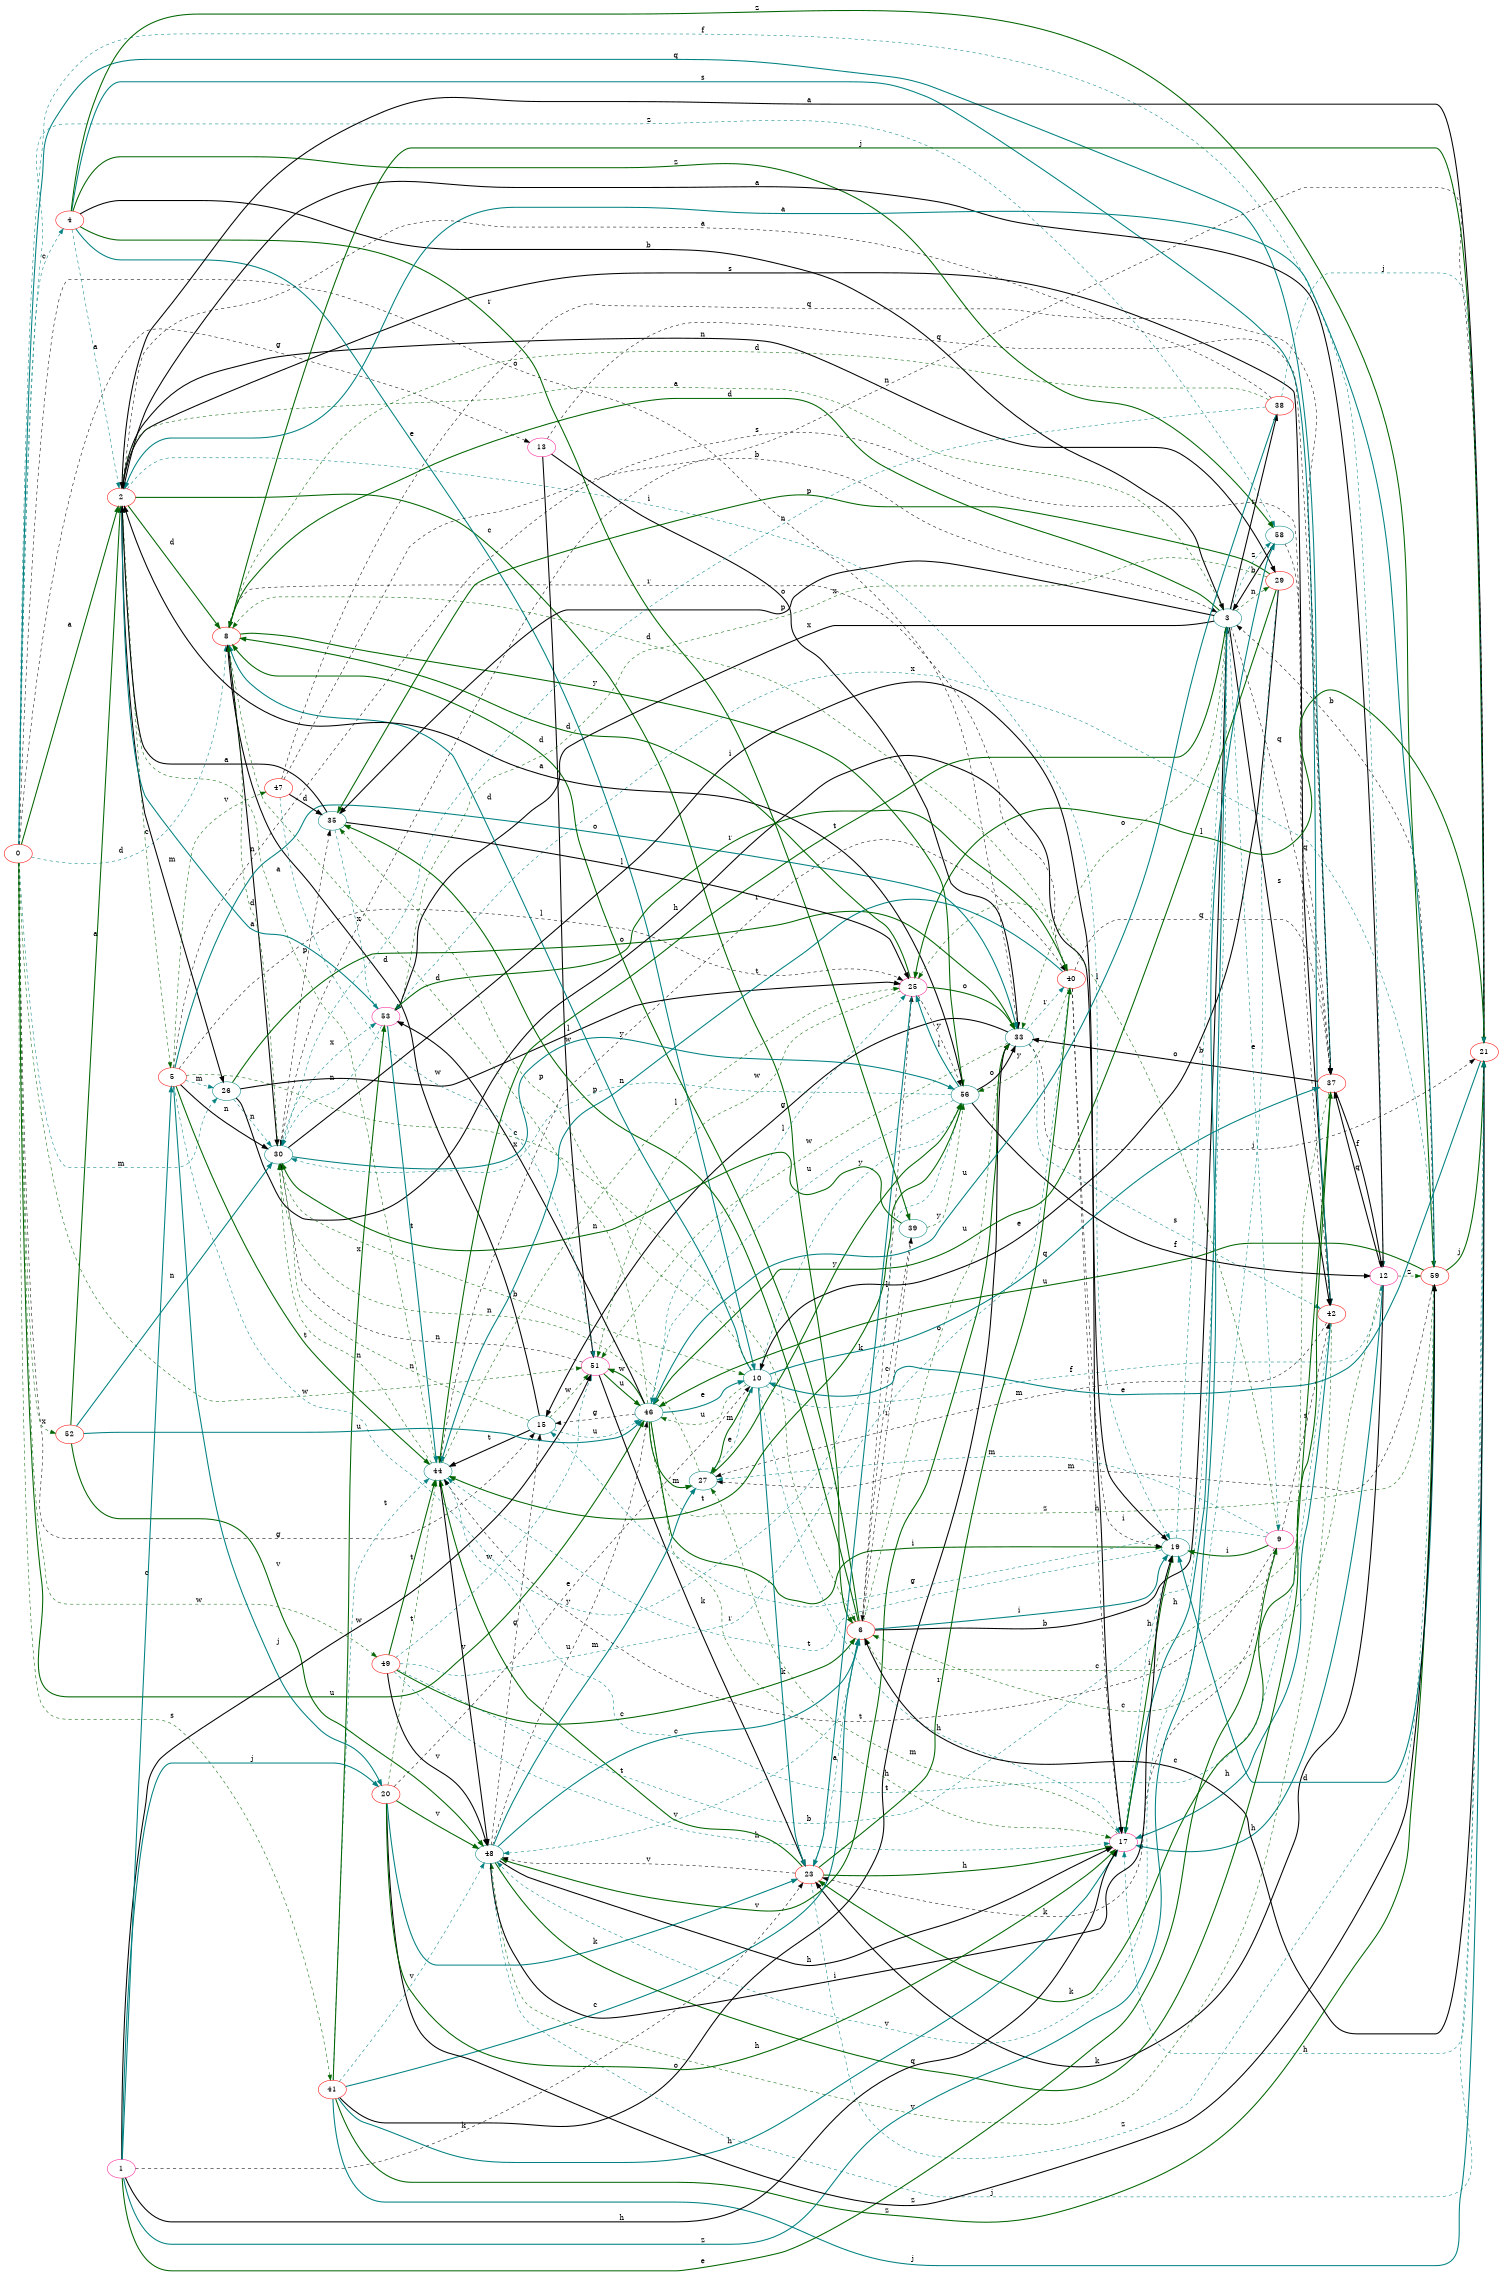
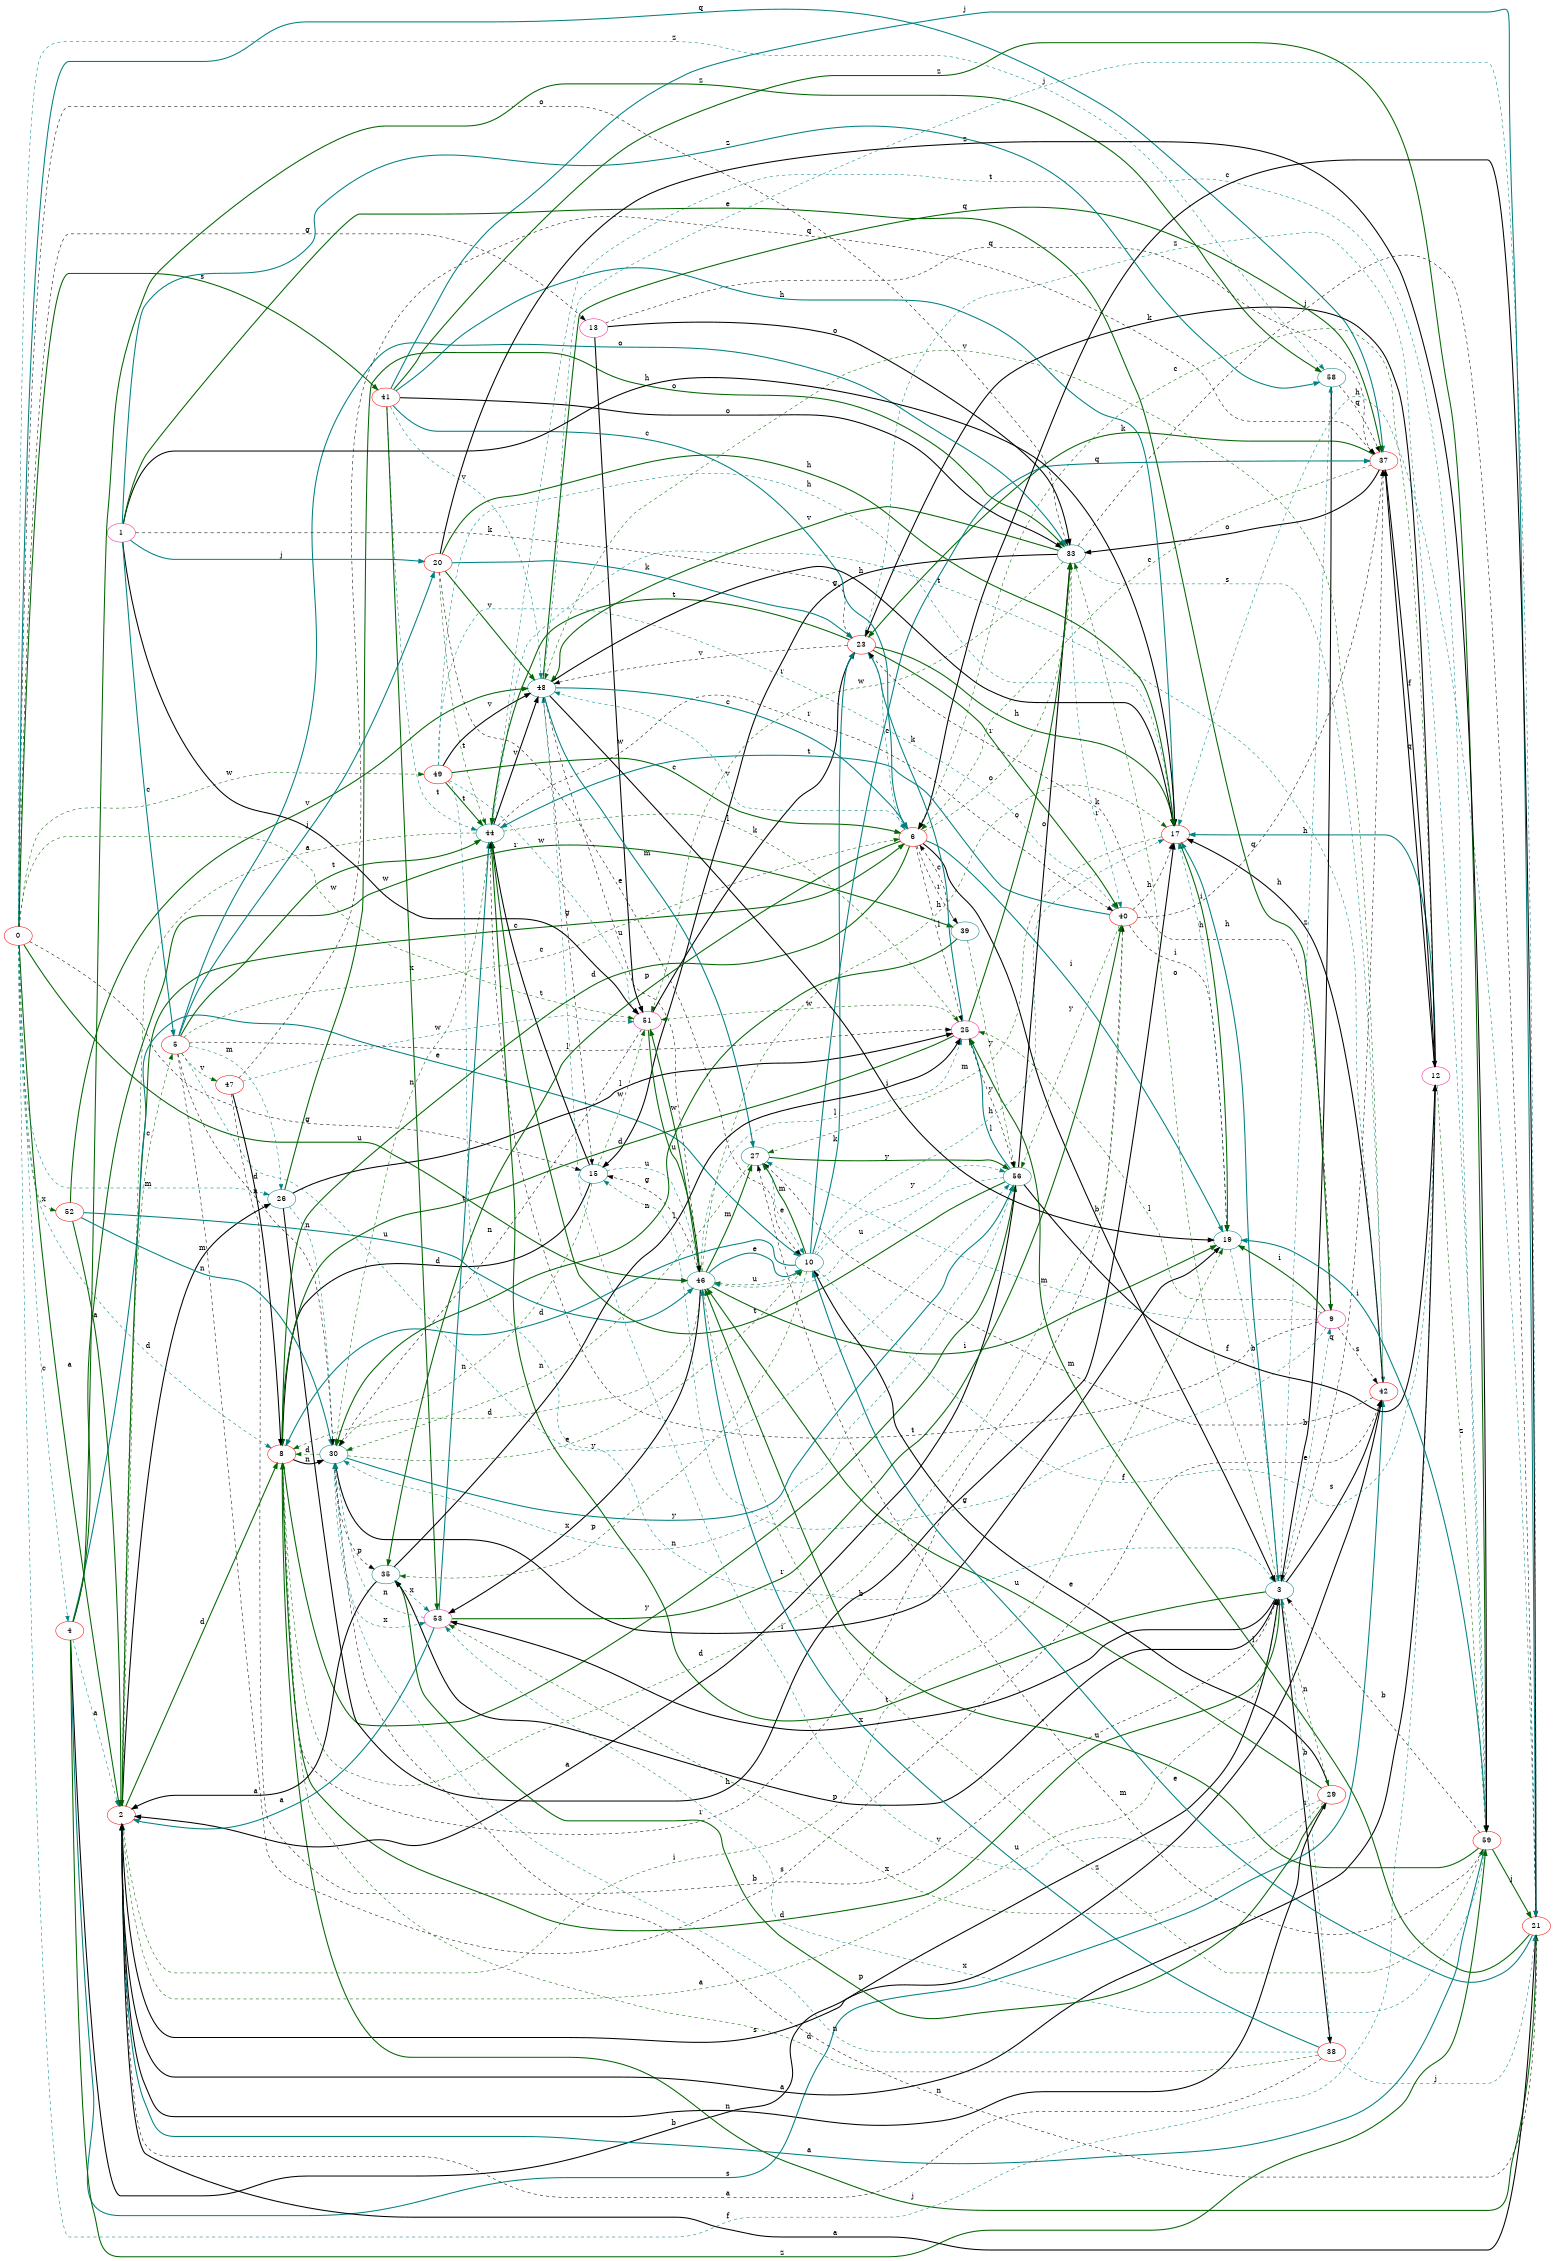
(974, 670) -> (719, 1855)
(303, 803) -> (266, 1265)
(220, 1118) -> (273, 1219)
(516, 1295) -> (568, 1440)
(28, 1549) -> (41, 430)
(1301, 1615) -> (1350, 1080)
(797, 1648) -> (1412, 345)
(835, 1758) -> (887, 731)
(1306, 1778) -> (1358, 1293)
none -> (1309, 1801)
(1123, 1842) -> (1176, 834)
